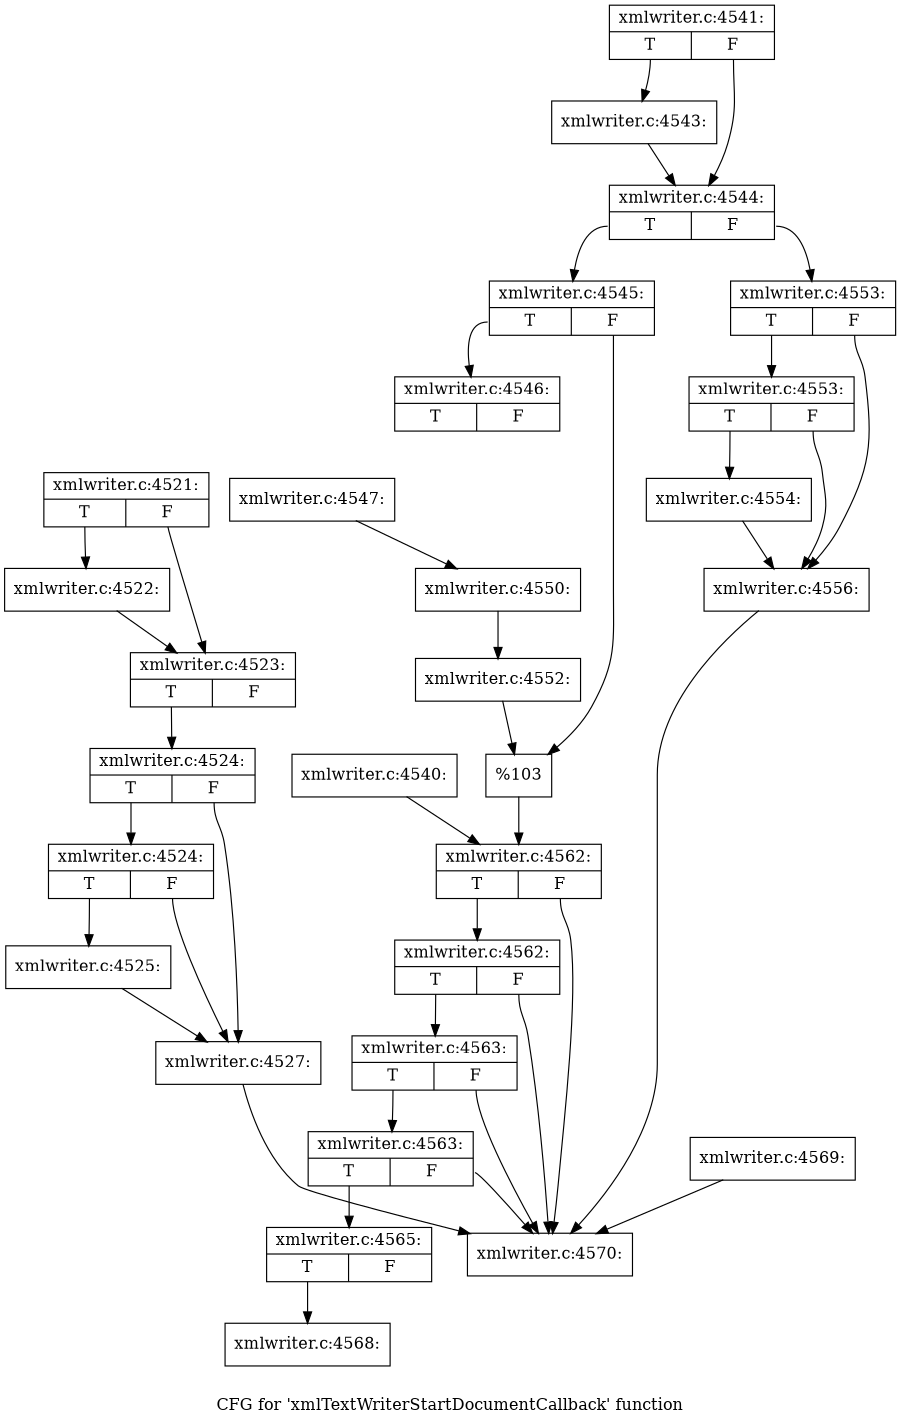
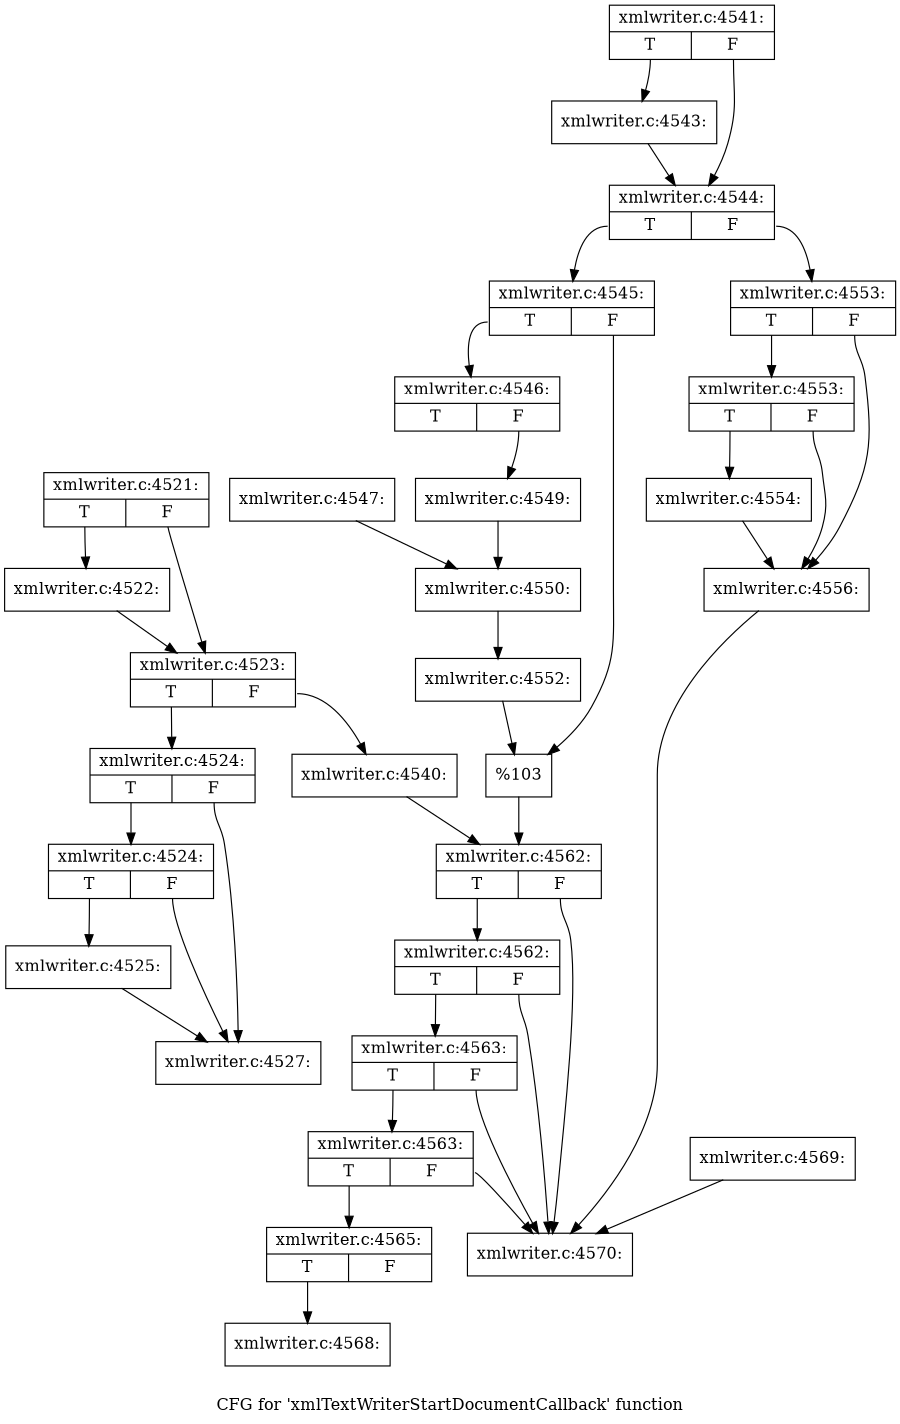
none -> (498, 500)
none -> (335, 710)
(321, 1194) -> none
